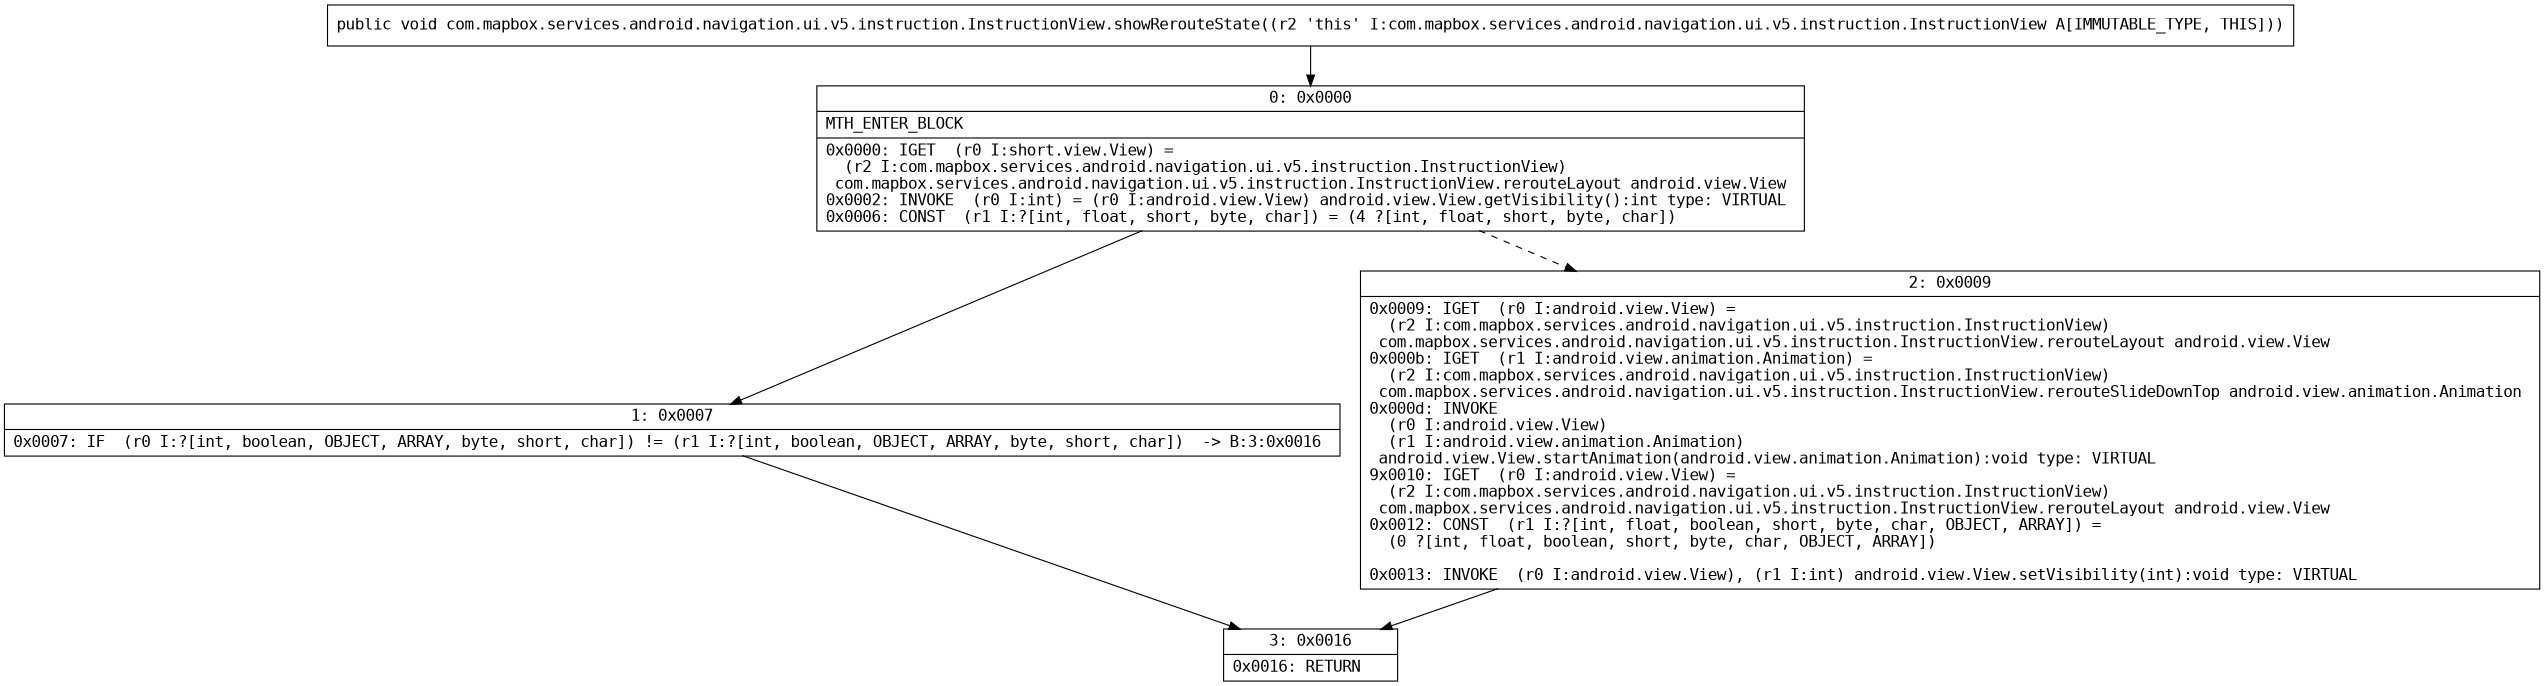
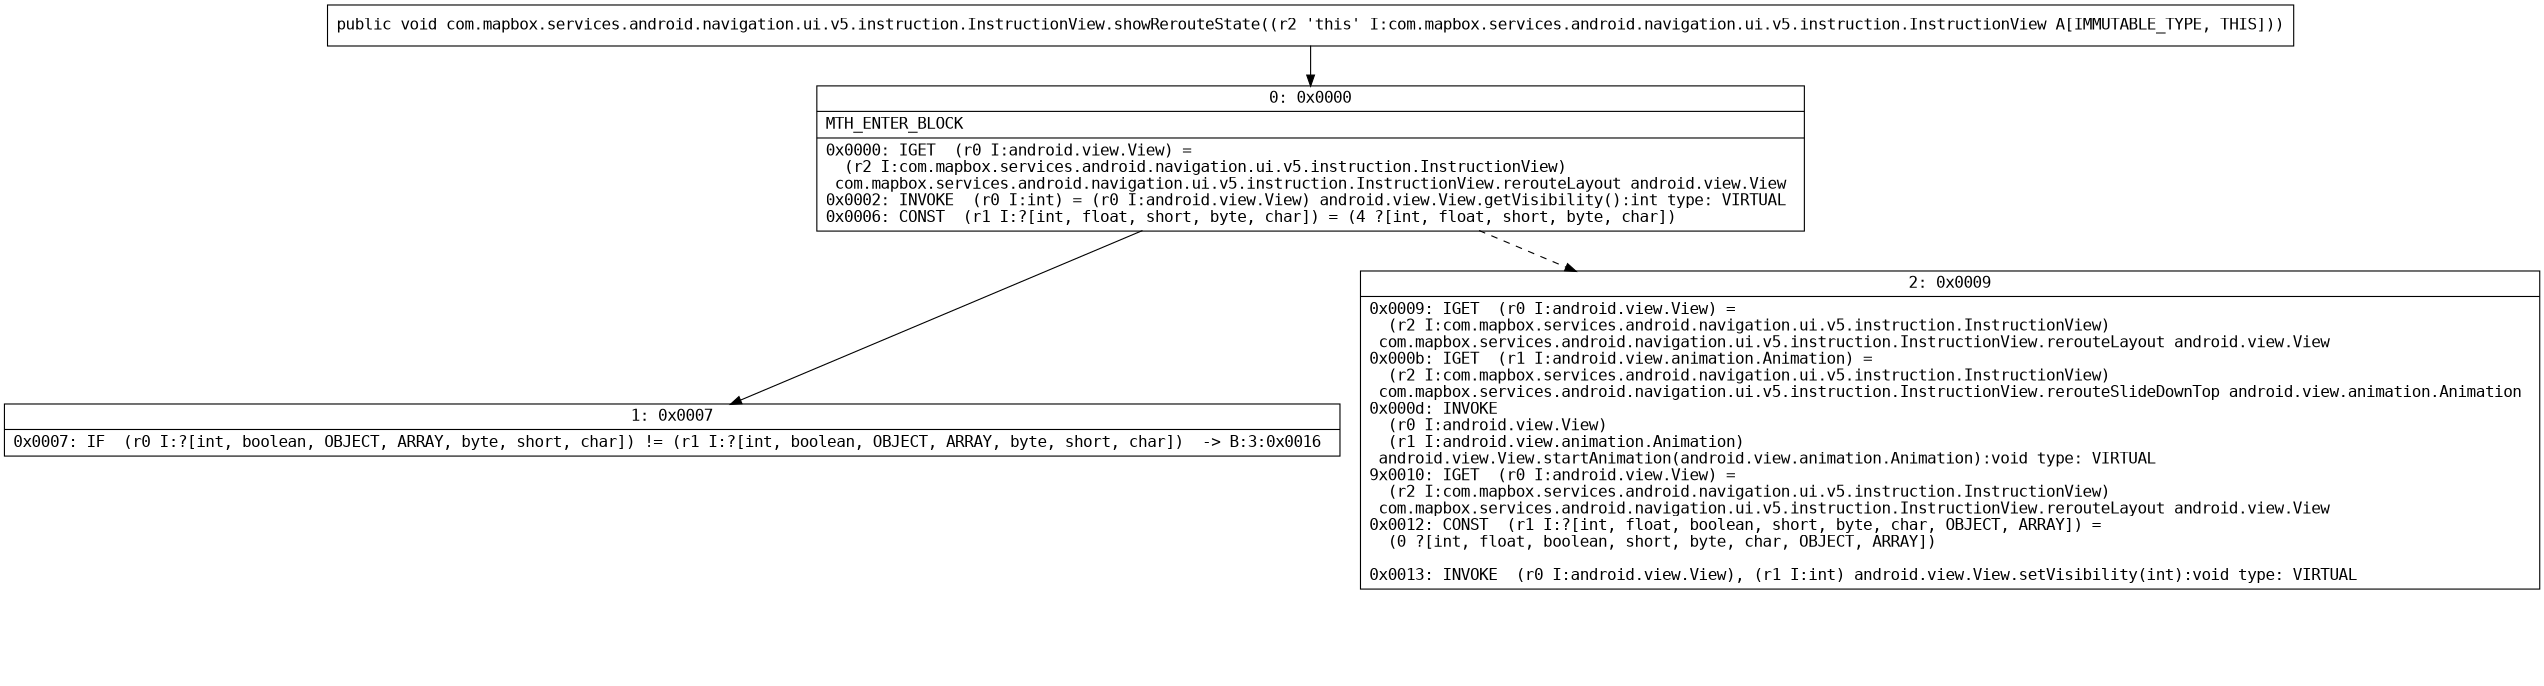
(1004, 151) -> (1014, 151)
(1311, 655) -> none
